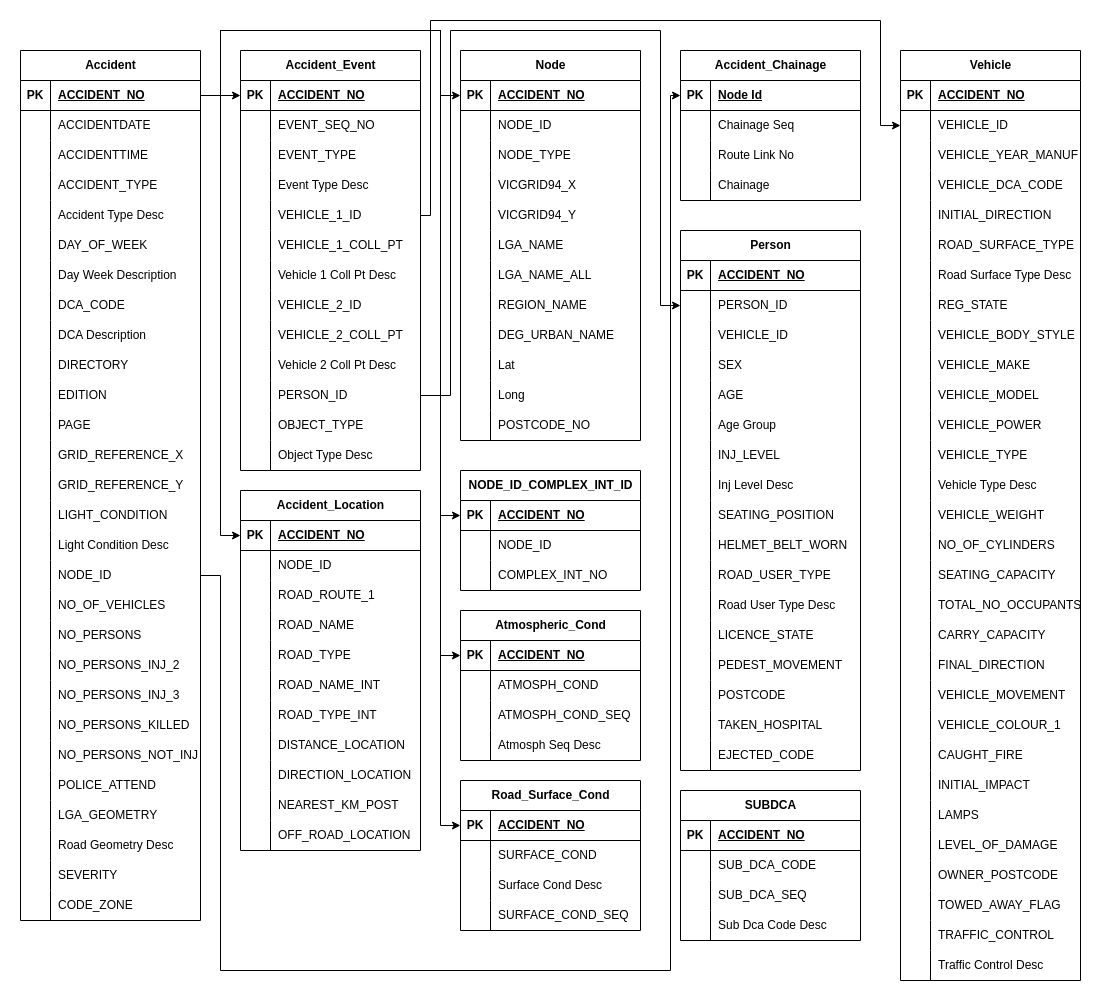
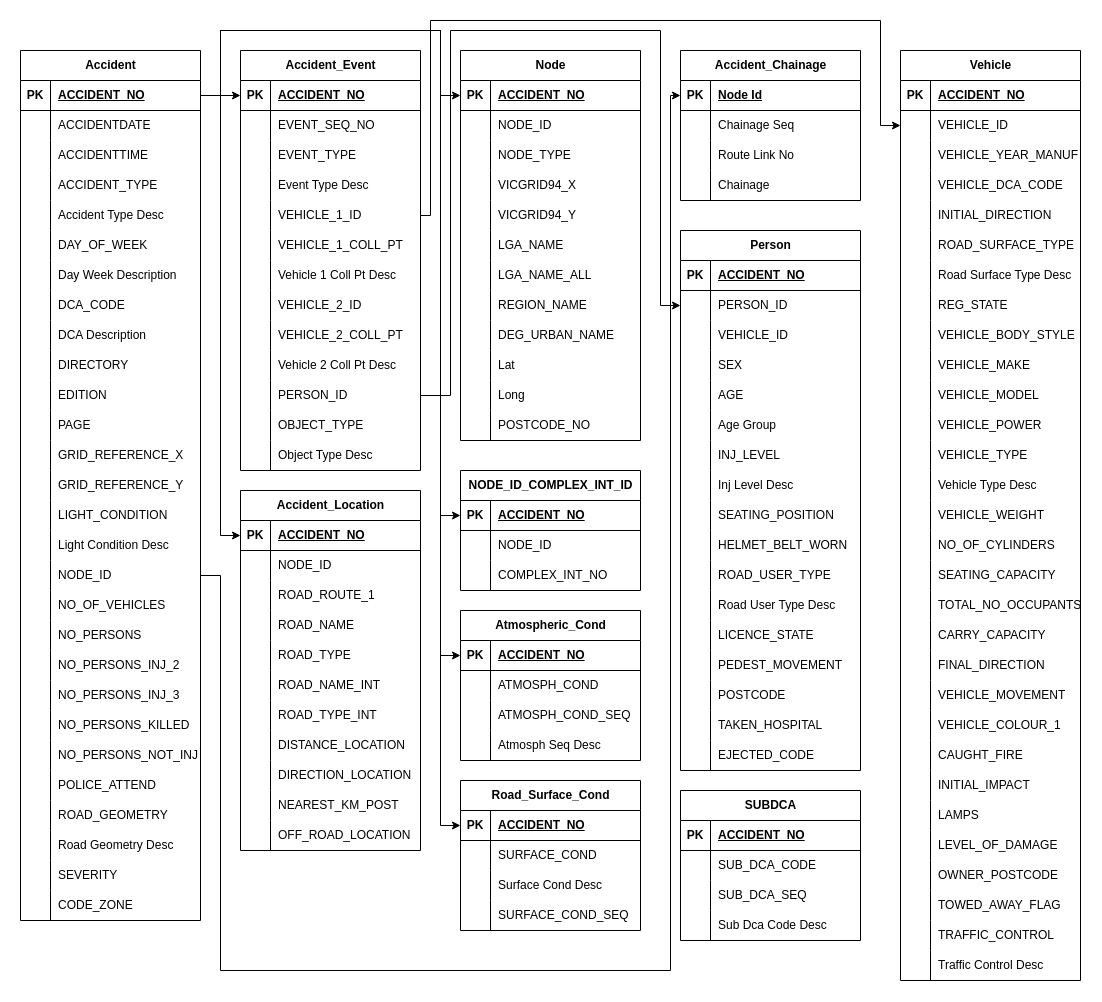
(99, 816) -> (102, 816)
